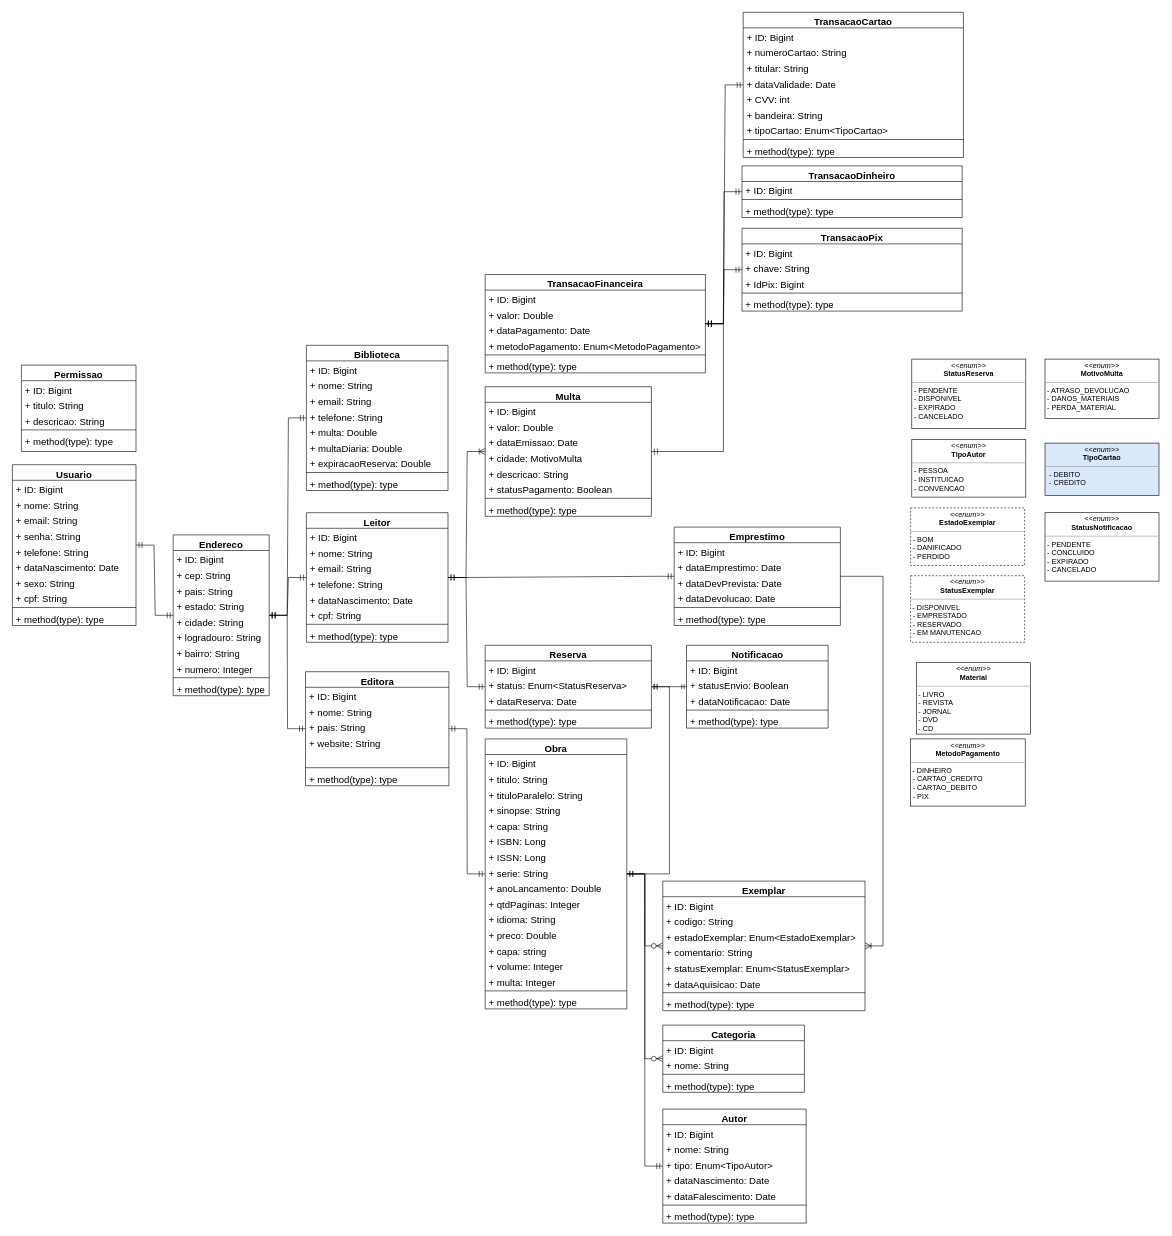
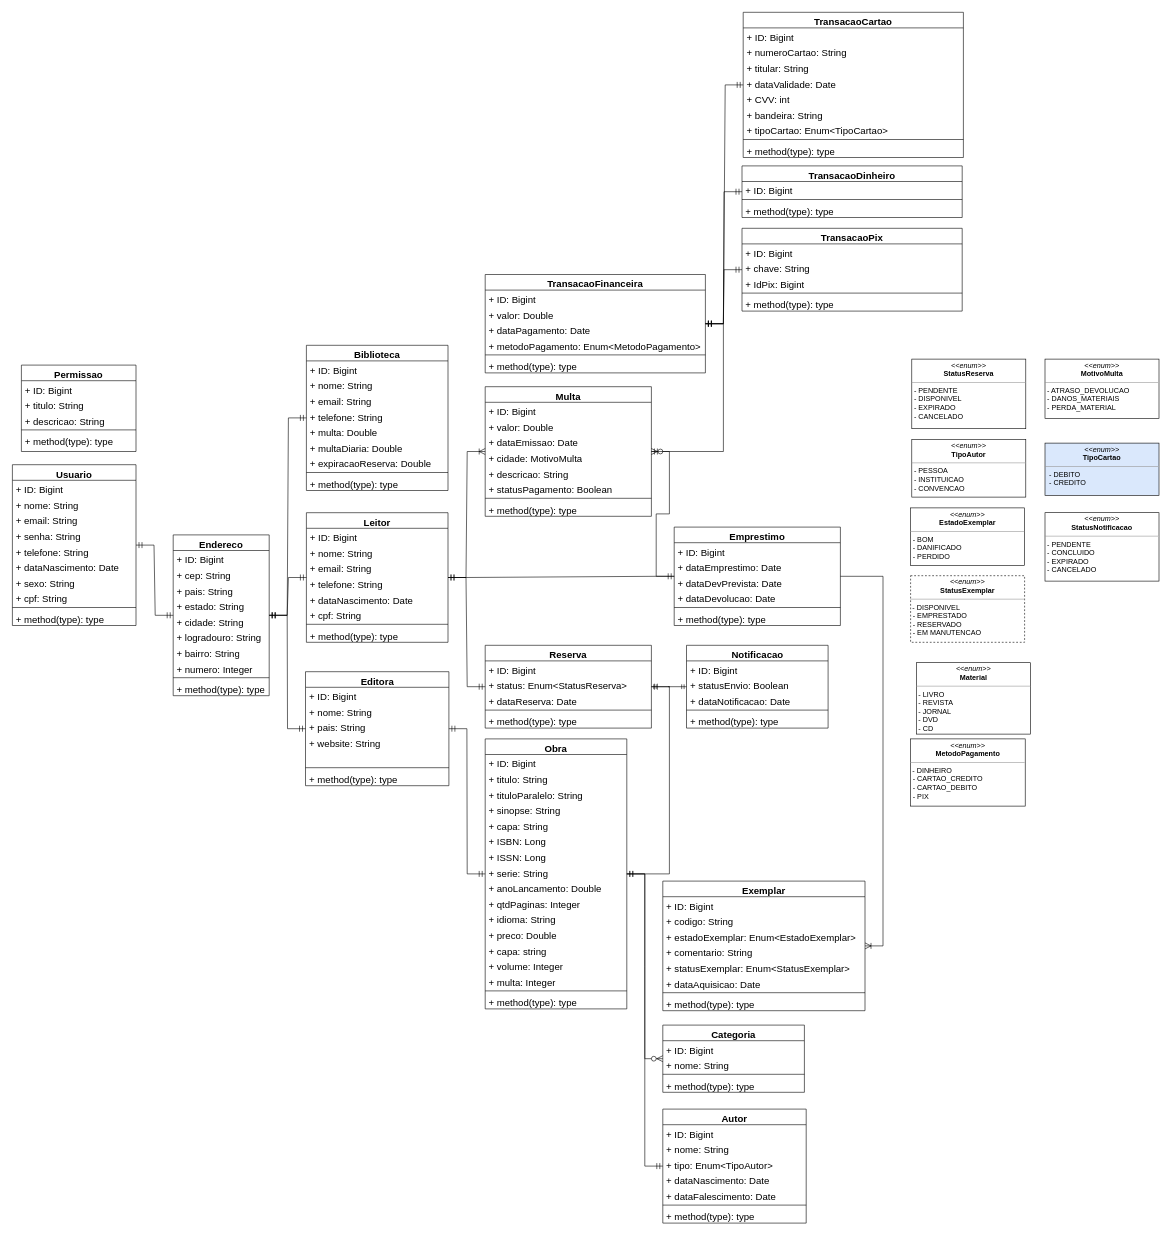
none -> (663, 514)
(968, 537) -> (968, 537)
(654, 946) -> none
